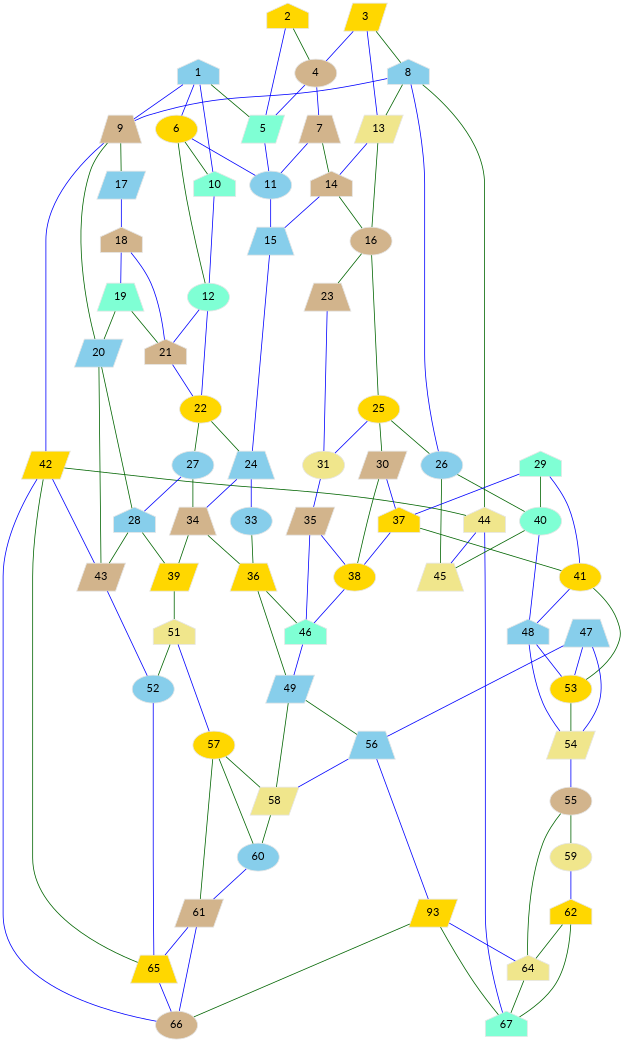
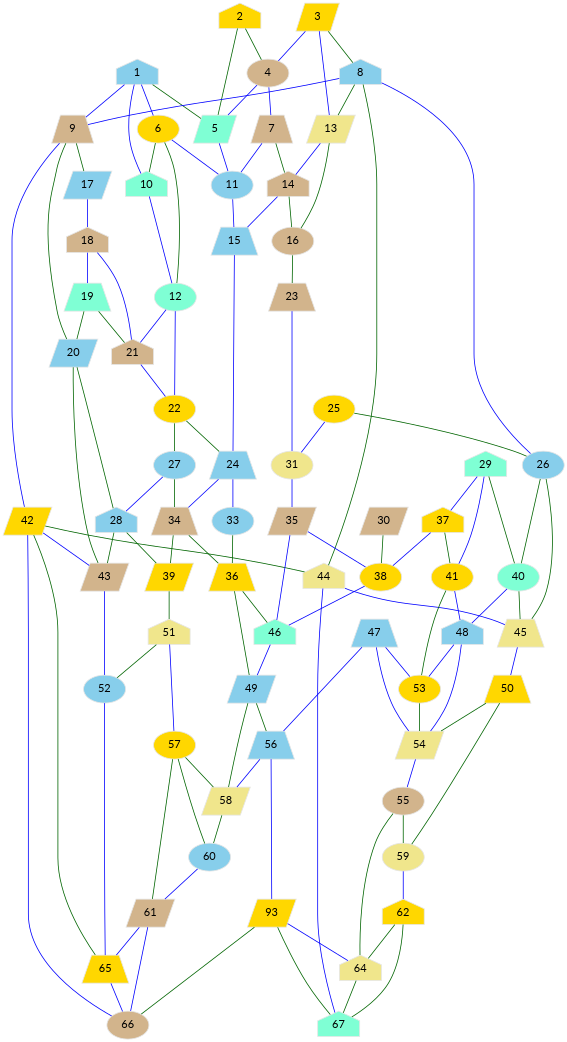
(276, 72) -> (228, 72)
(375, 325) -> none
(381, 437) -> none
(391, 494) -> none
none -> (507, 689)
